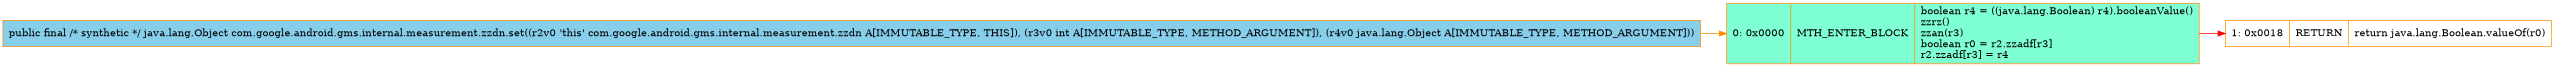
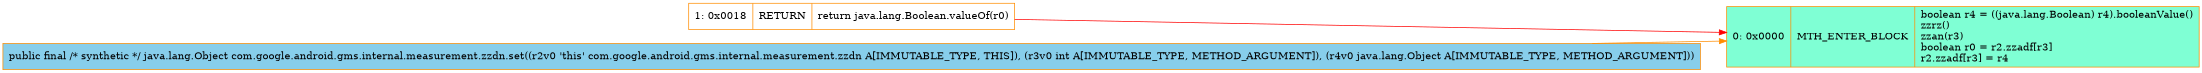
(2209, 34) -> (1367, 26)
